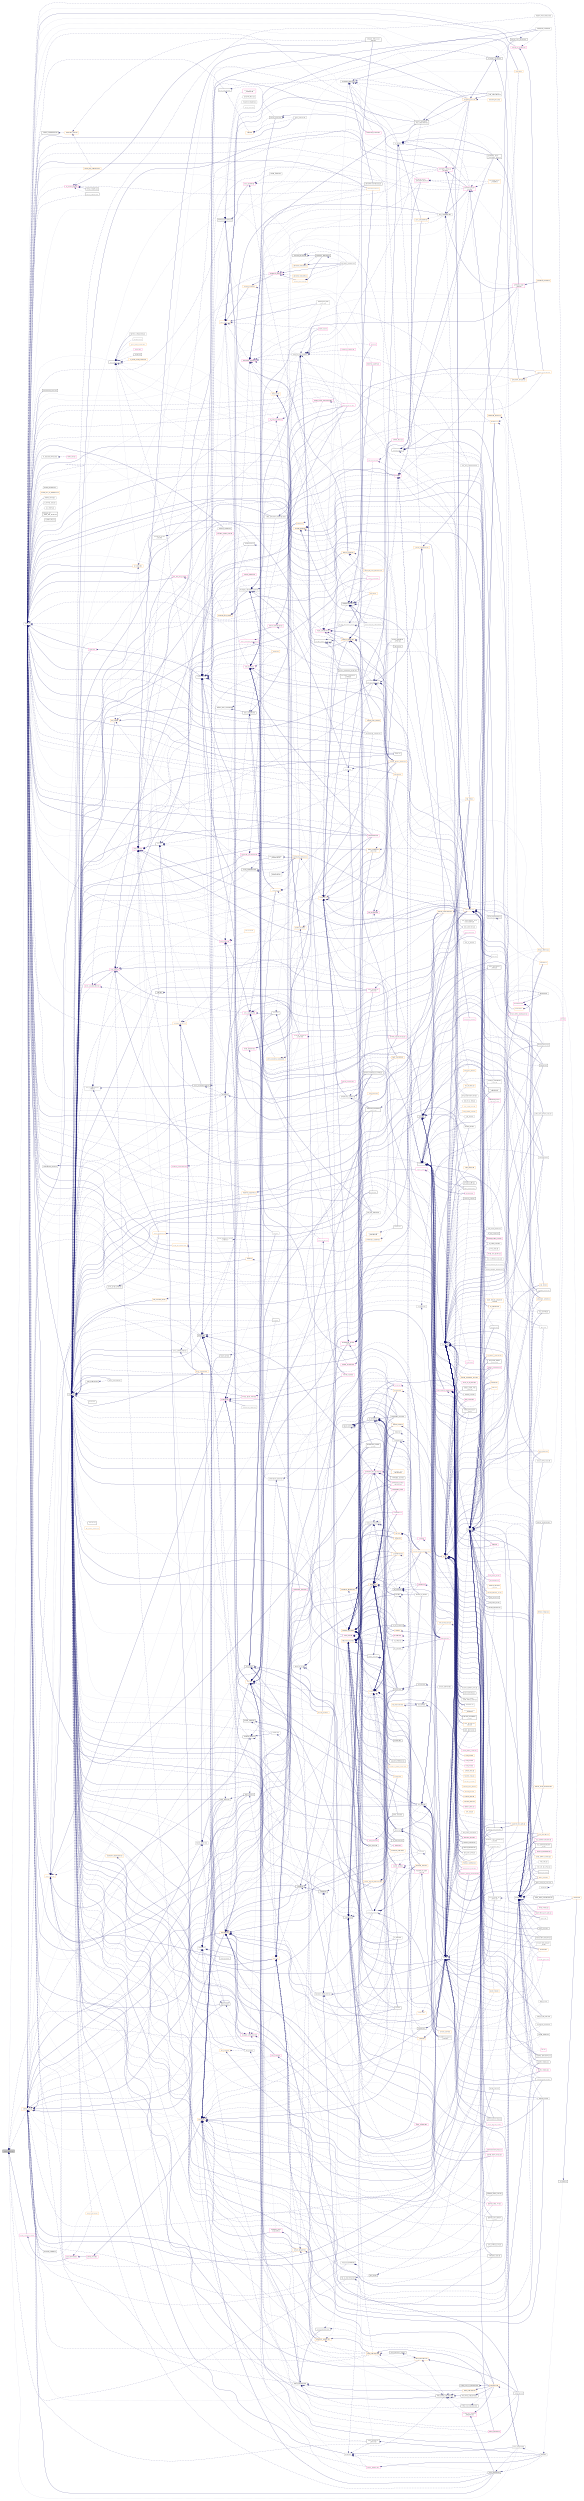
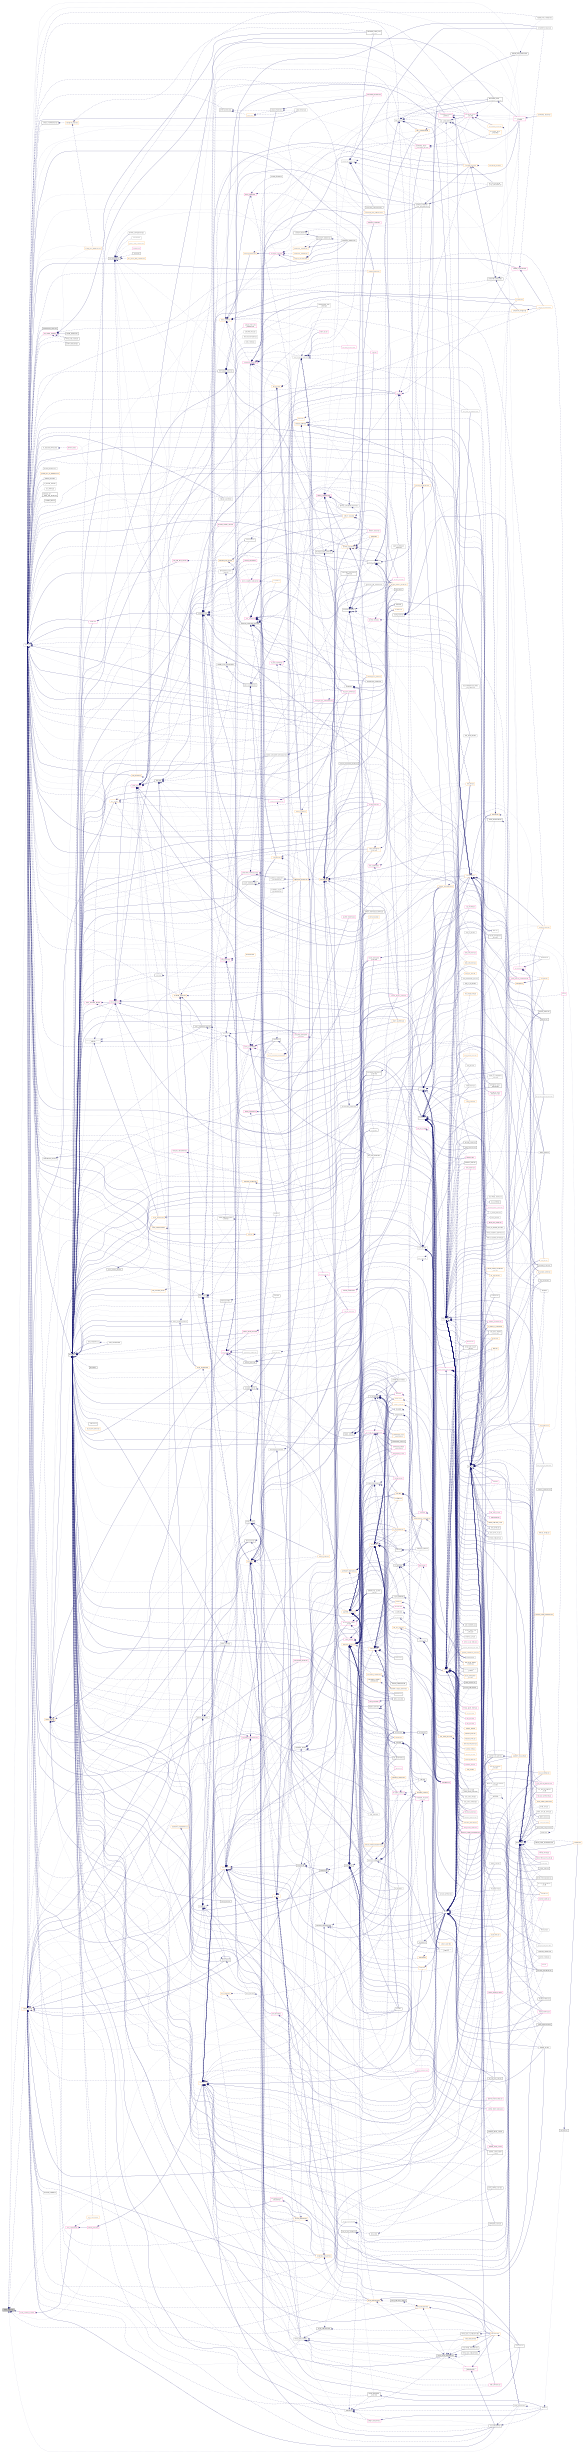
none -> (72, 339)
(185, 473) -> (241, 627)
